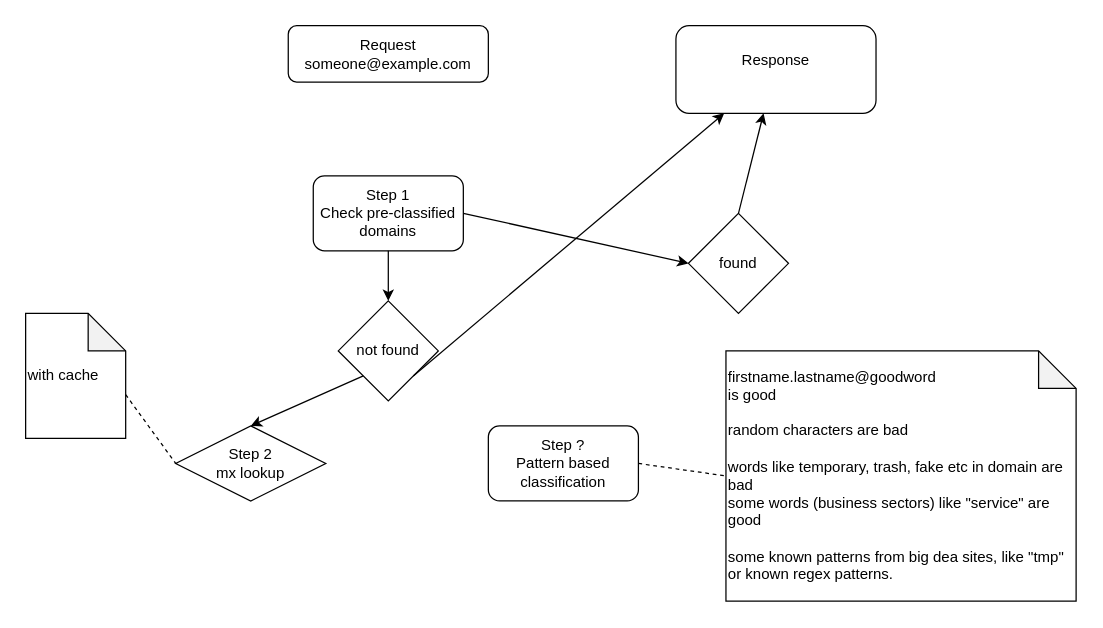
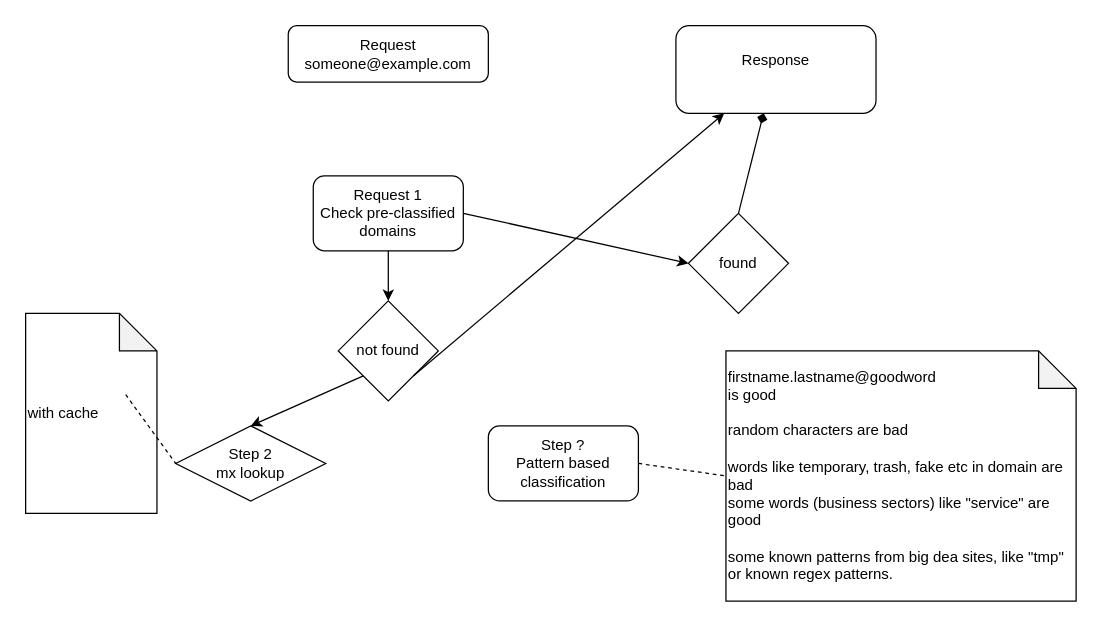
(761, 123) -> (761, 123)
(388, 213) -> (388, 213)
(76, 376) -> (91, 413)
